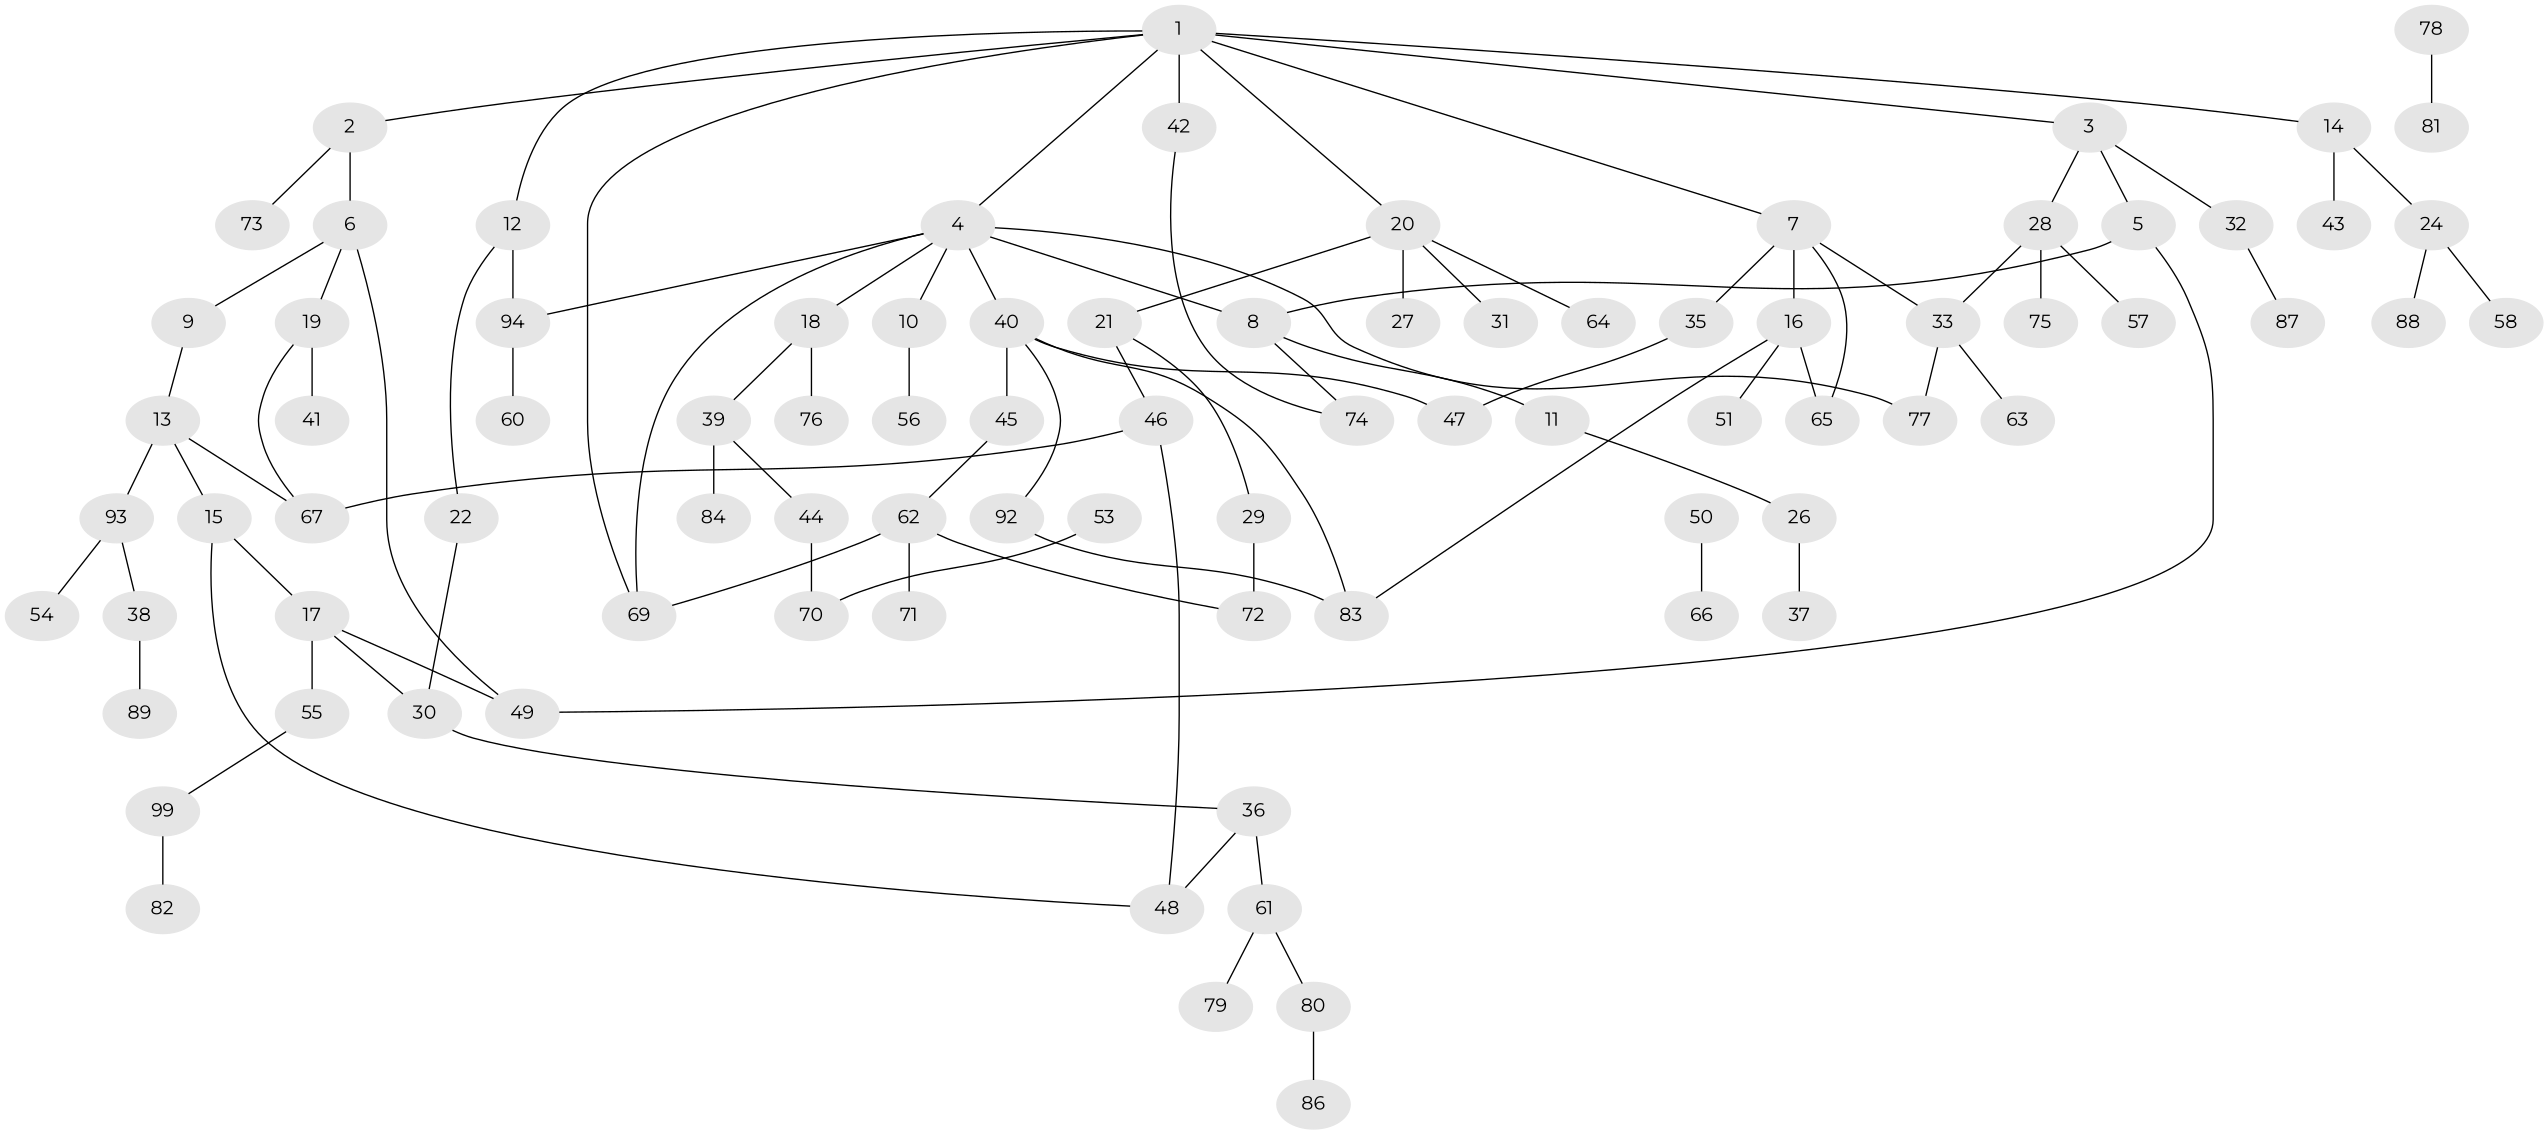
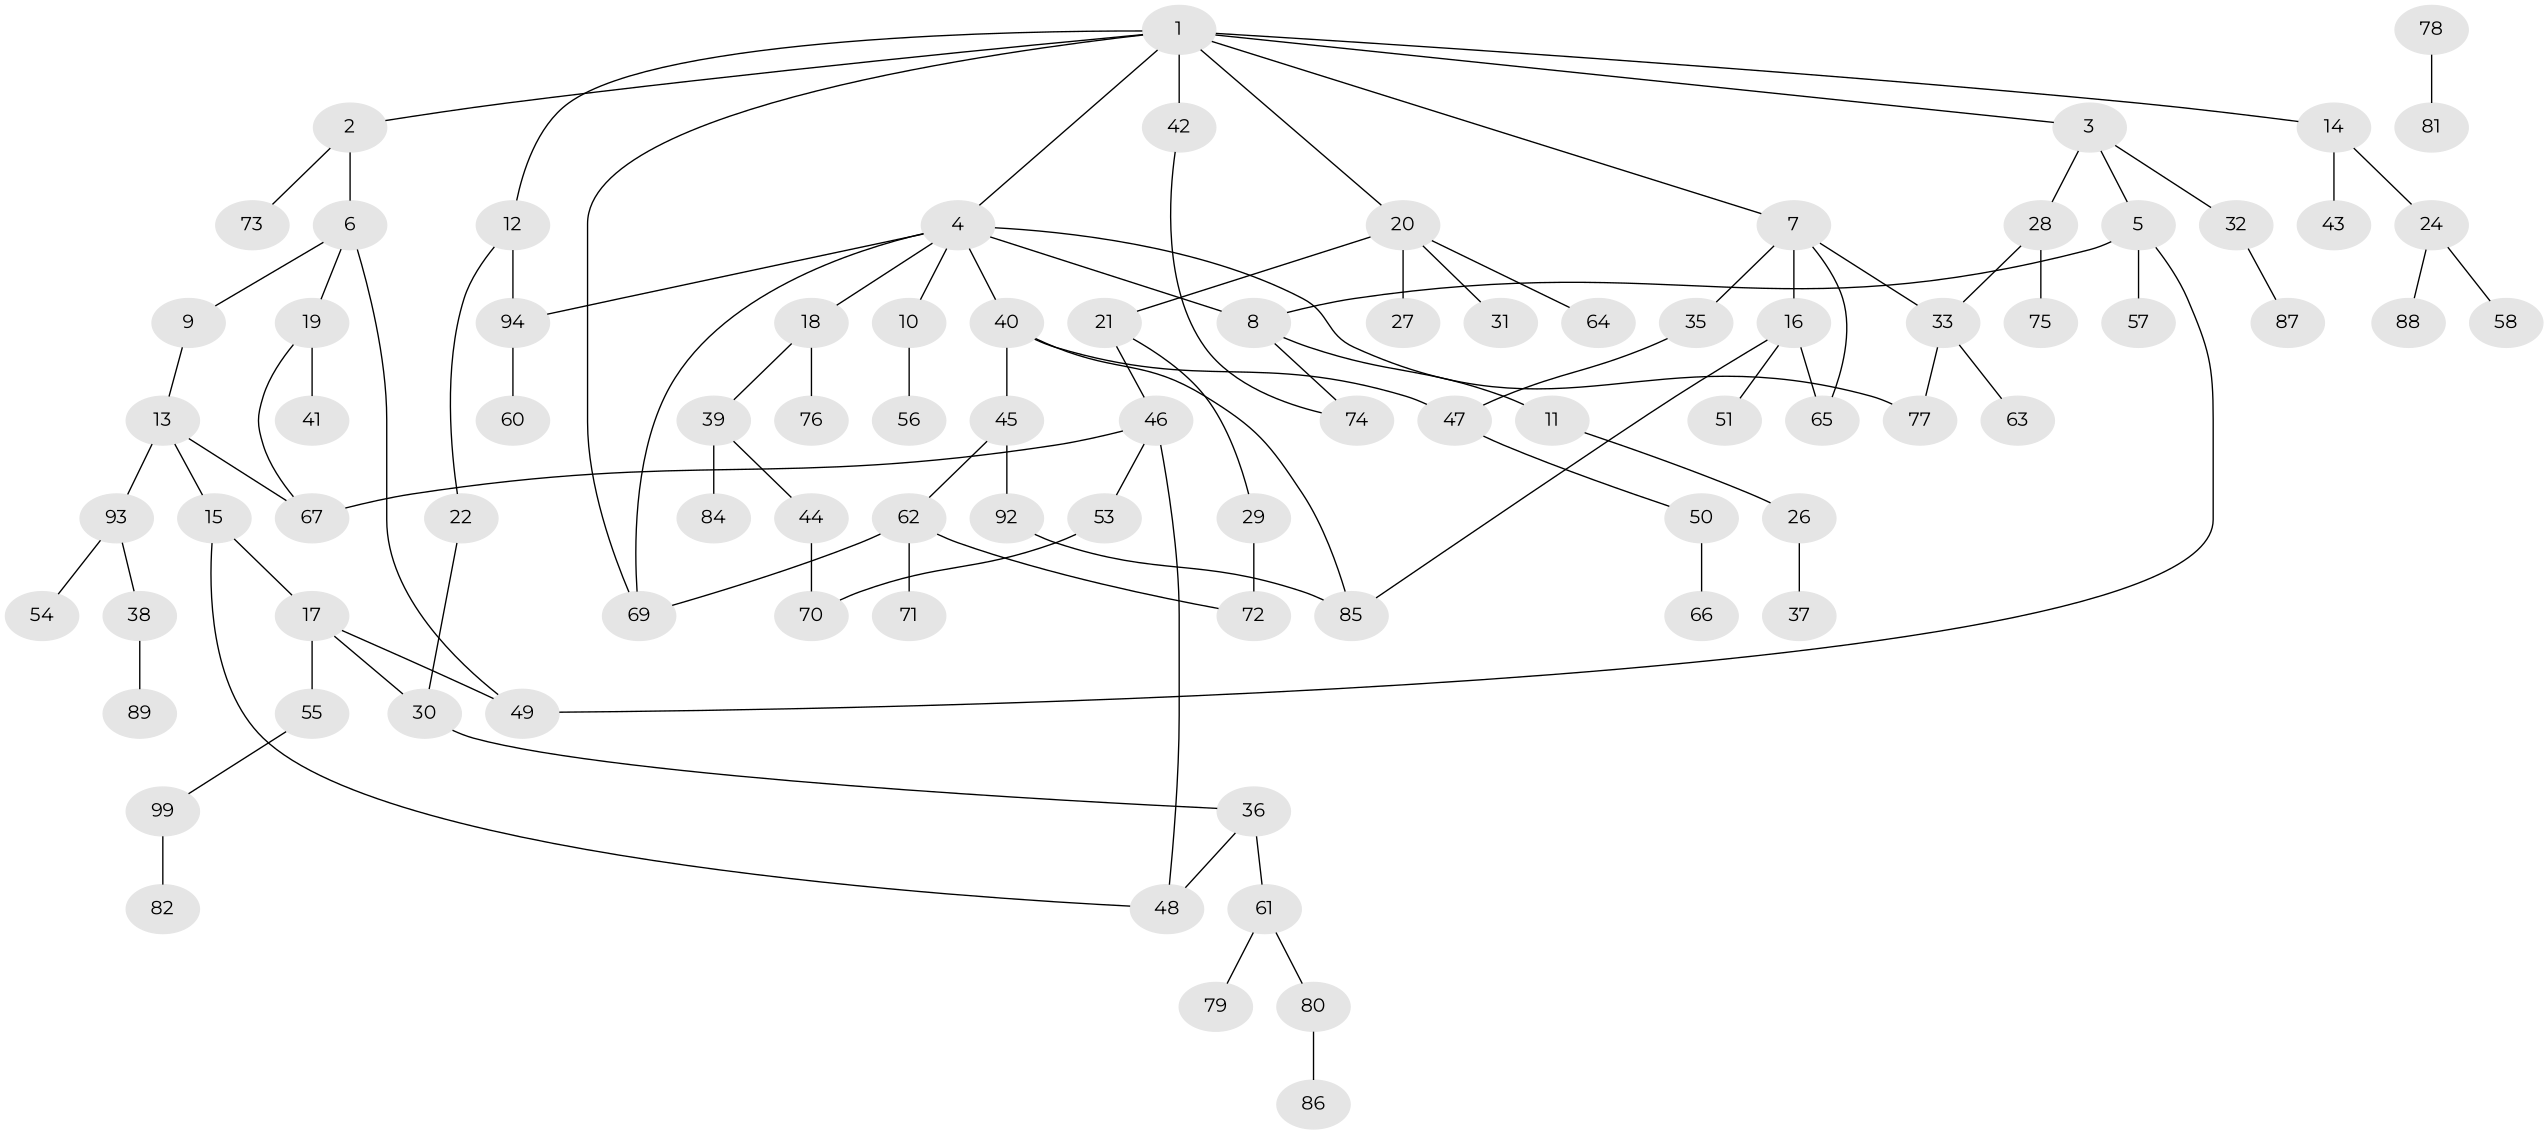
(2090, 274) -> (2139, 274)
(1060, 421) -> (1007, 470)
none -> (1130, 470)
none -> (1576, 473)
(1352, 616) -> (1352, 616)
